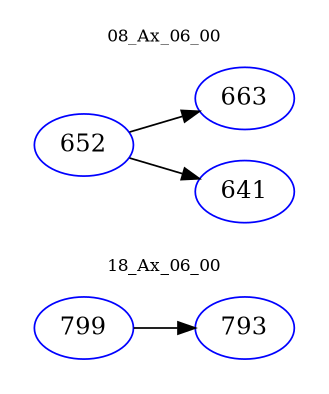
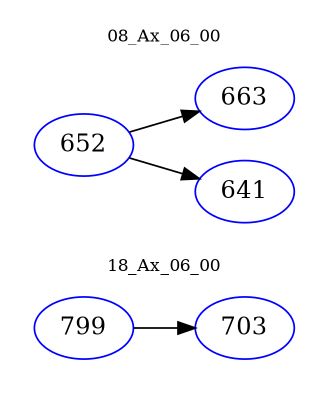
(245, 328) -> (245, 328)
